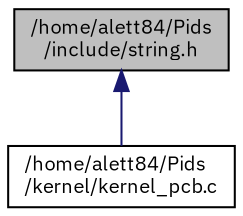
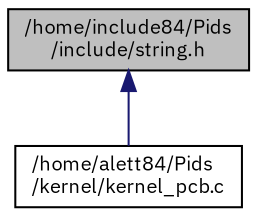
(121, 40) -> (129, 40)
